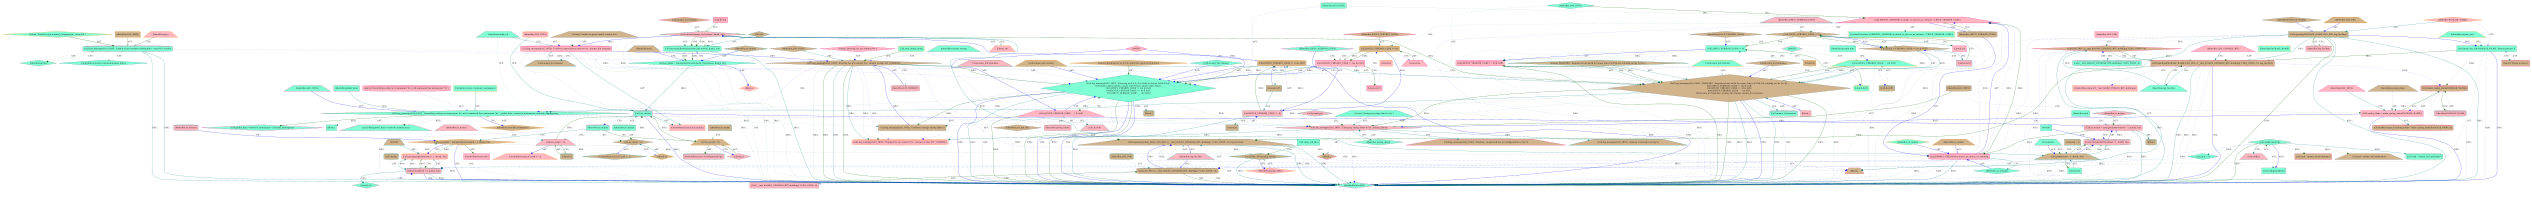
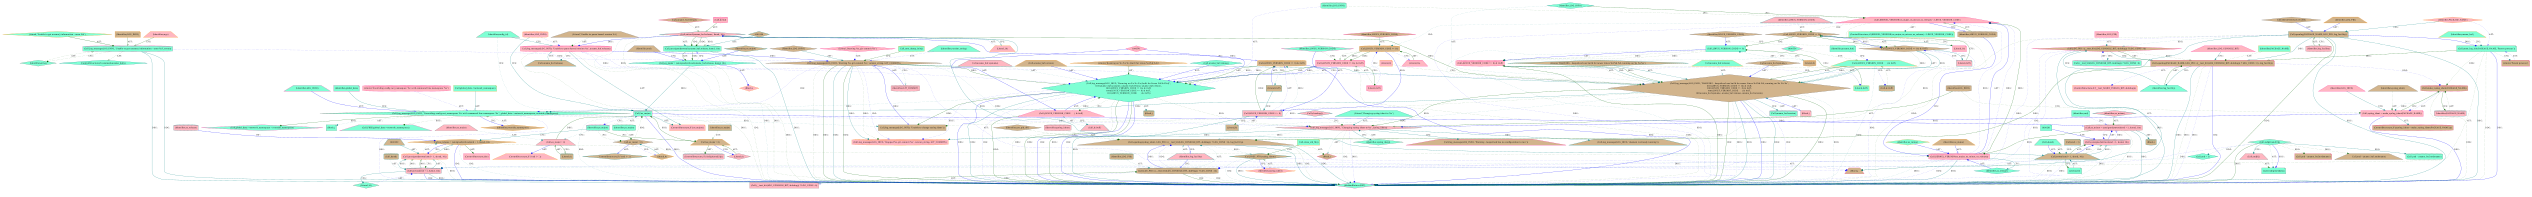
(1309, 142) -> (1309, 142)
(2262, 150) -> (2263, 163)
